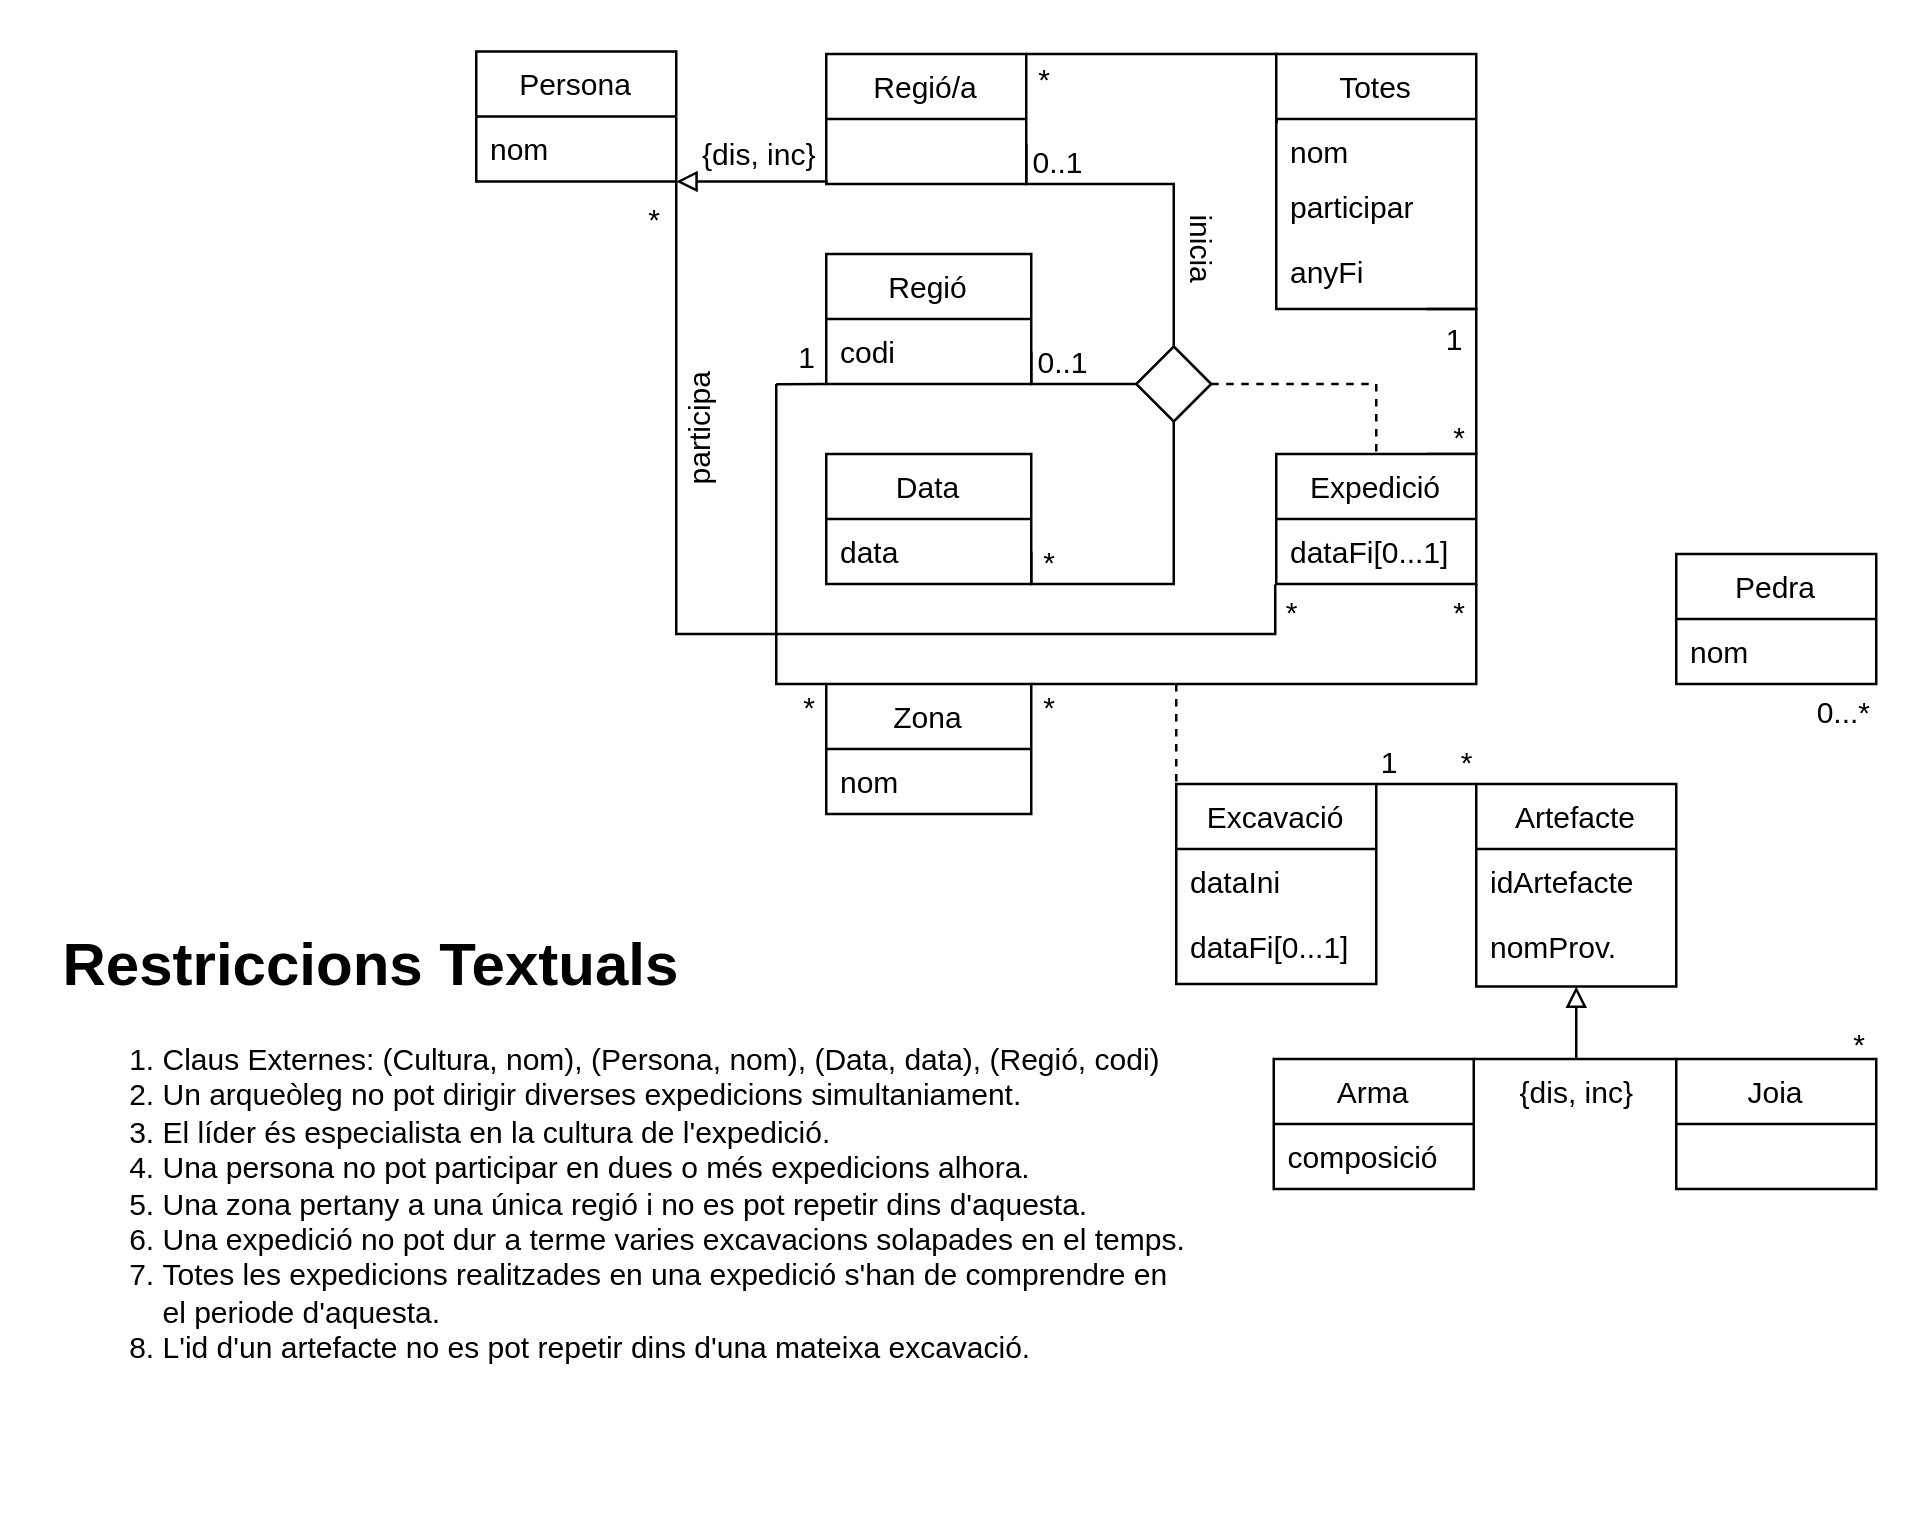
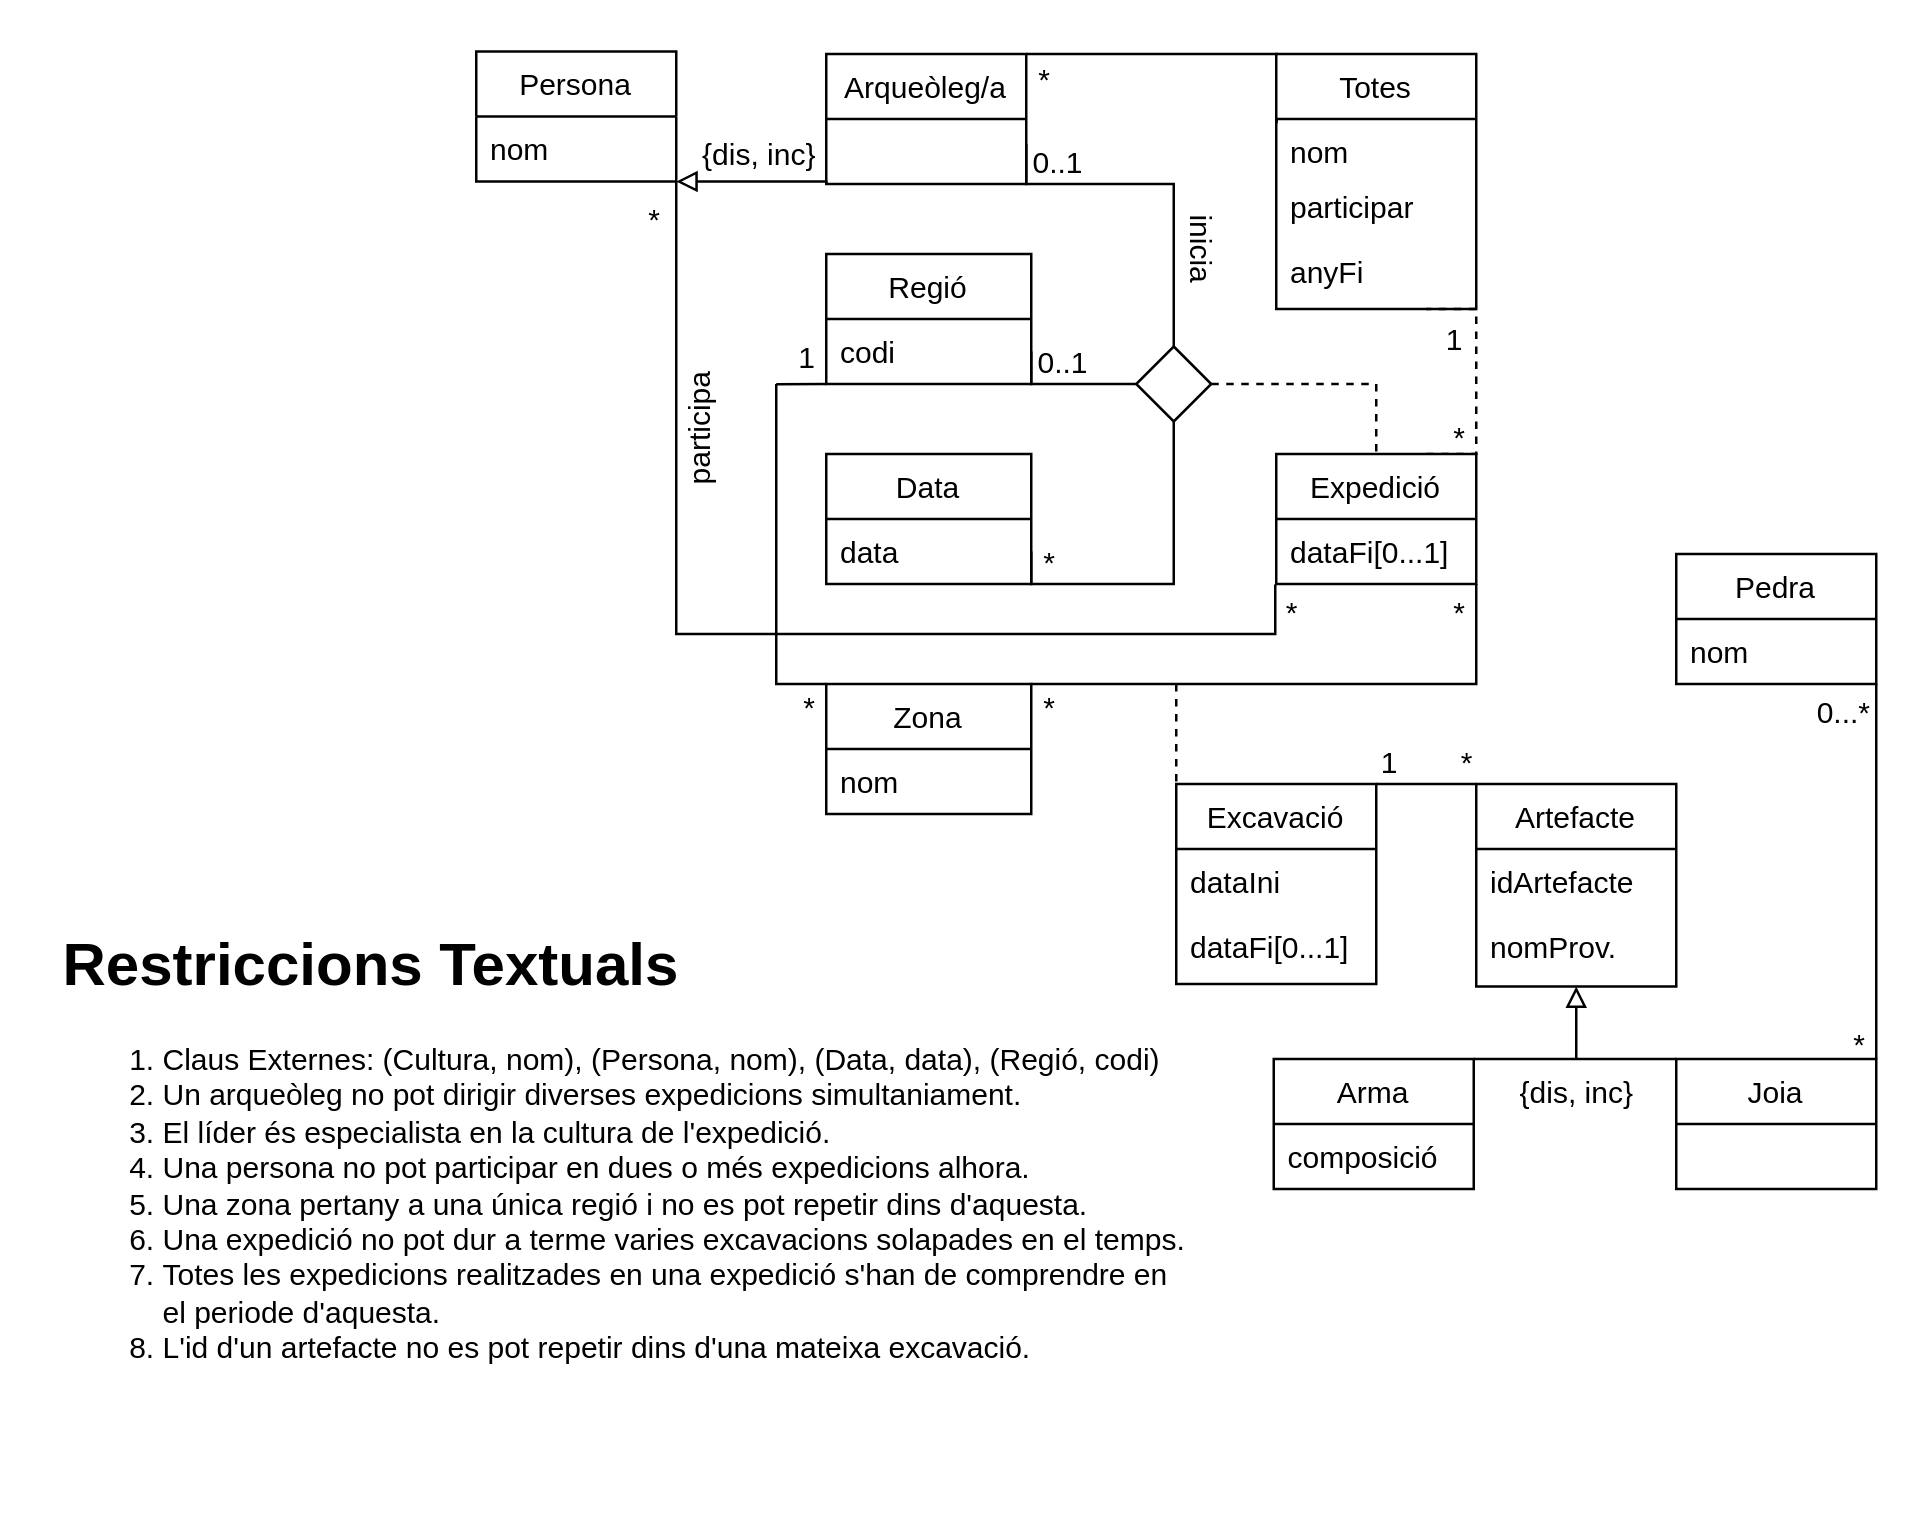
(925, 88) -> (925, 88)
(1476, 383) -> (1476, 383)
none -> (1876, 873)
